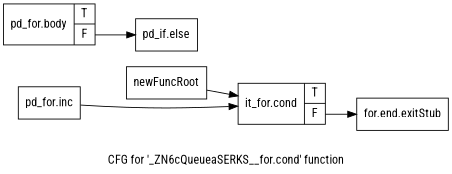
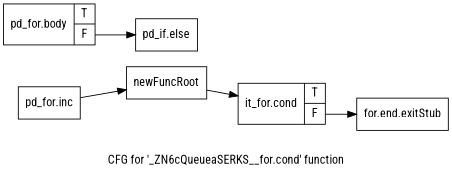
(155, 108) -> (99, 94)
